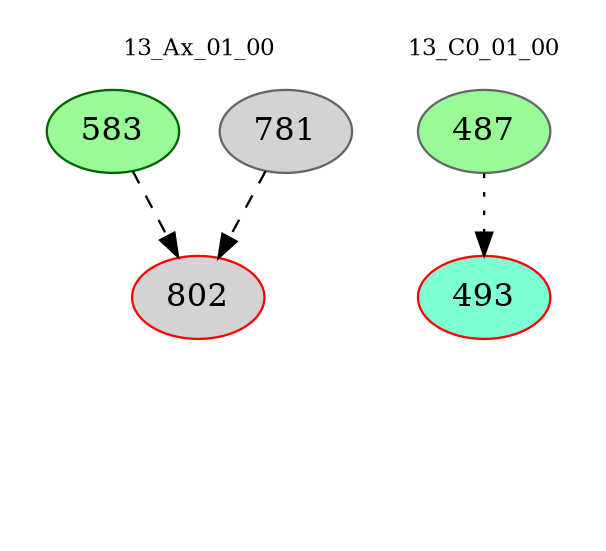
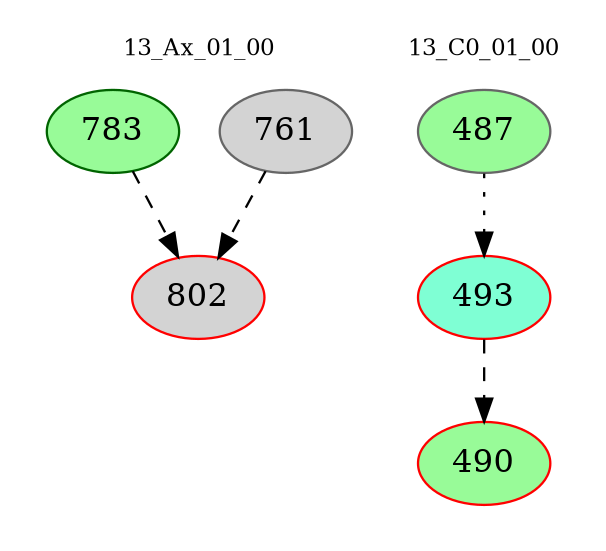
(113, 131) -> (113, 131)
(286, 131) -> (286, 131)
none -> (484, 463)
